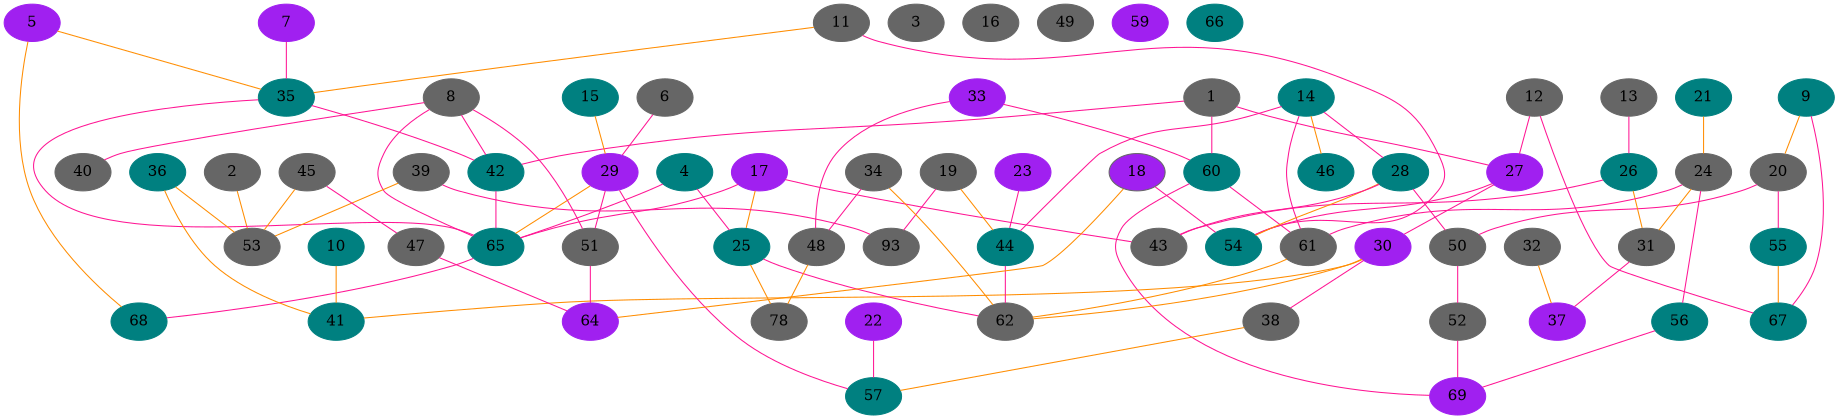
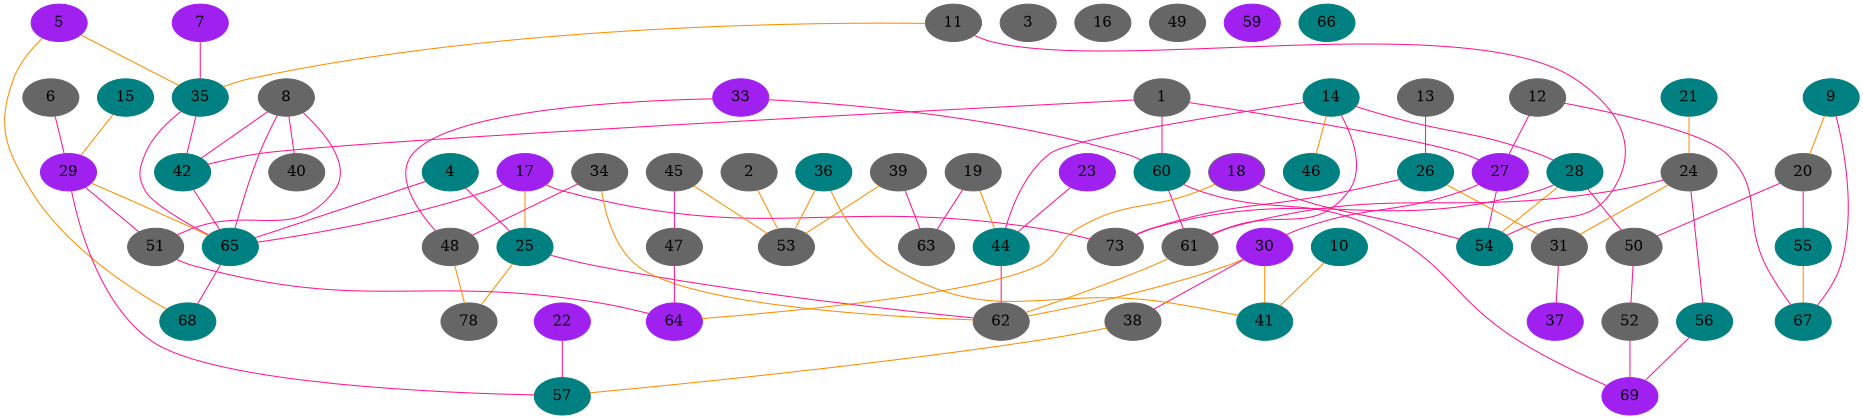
(891, 247) -> (926, 247)
(1159, 247) -> (1115, 247)
(1532, 247) -> none
